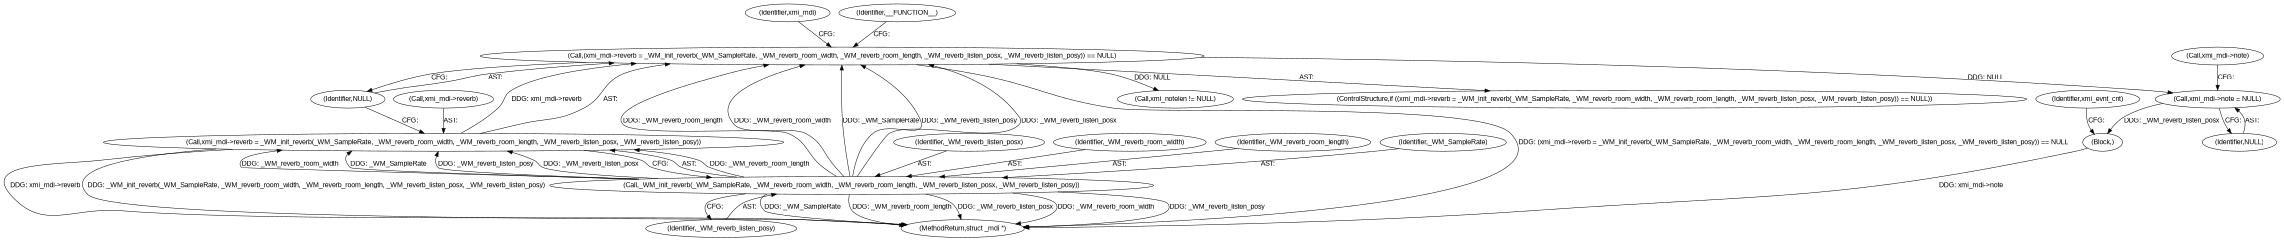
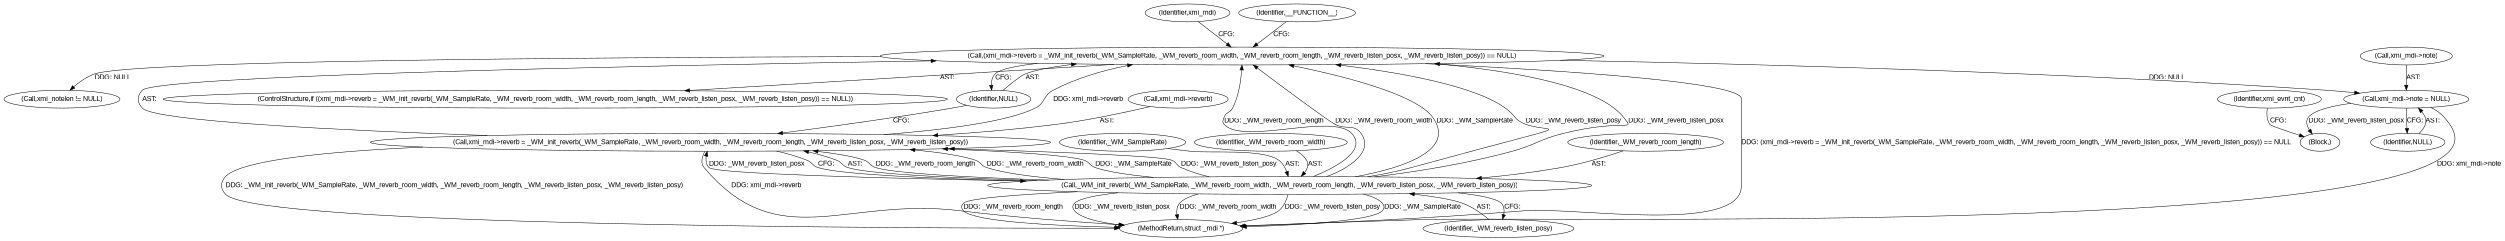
(2227, 78) -> (2414, 78)
(969, 142) -> none
(1560, 209) -> (1879, 217)
